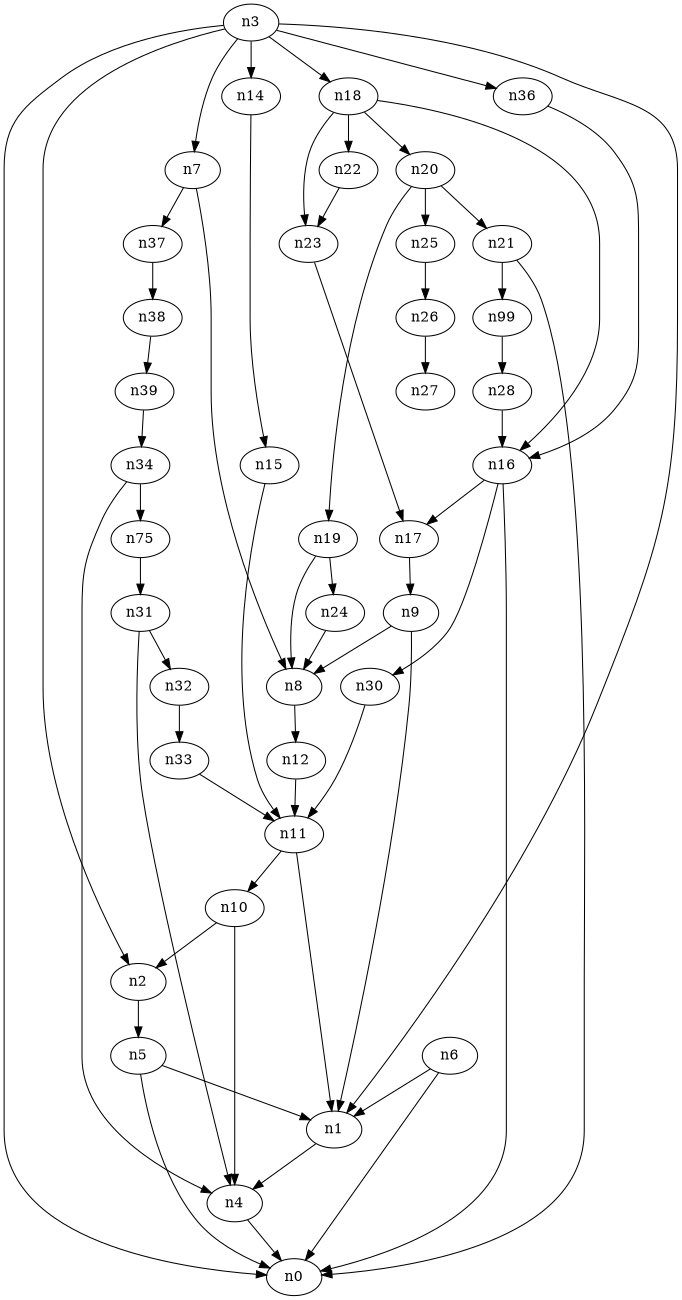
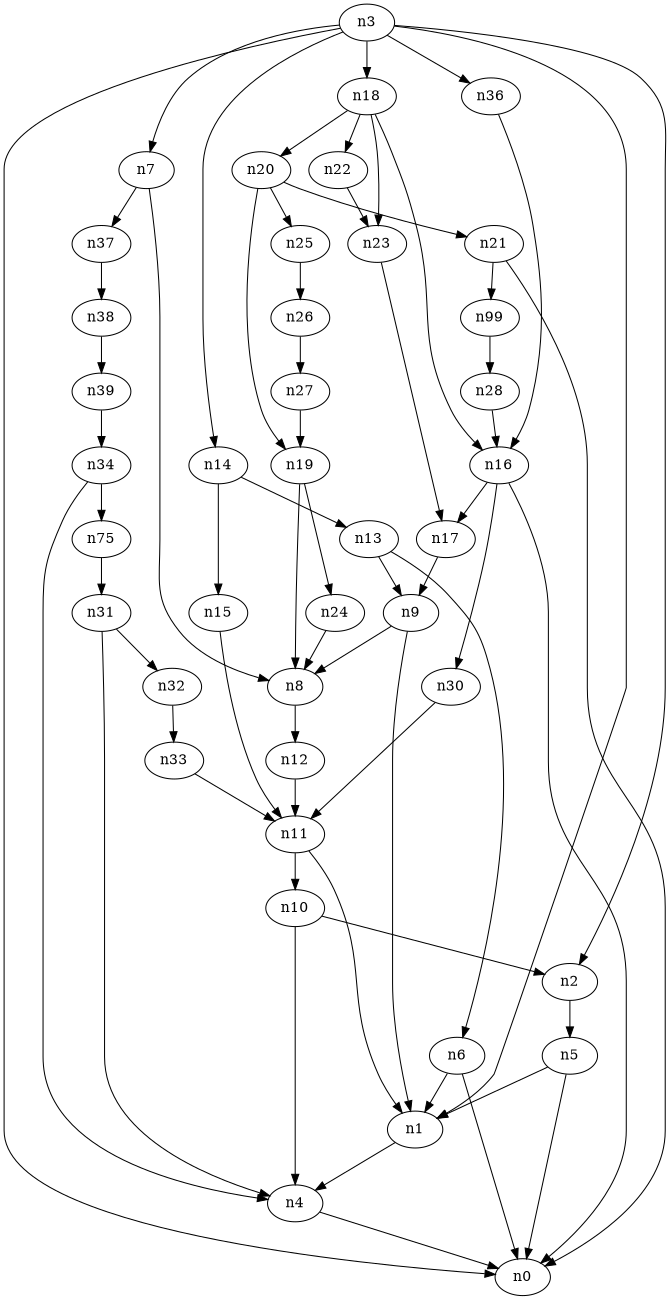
none -> (300, 423)
none -> (369, 539)
